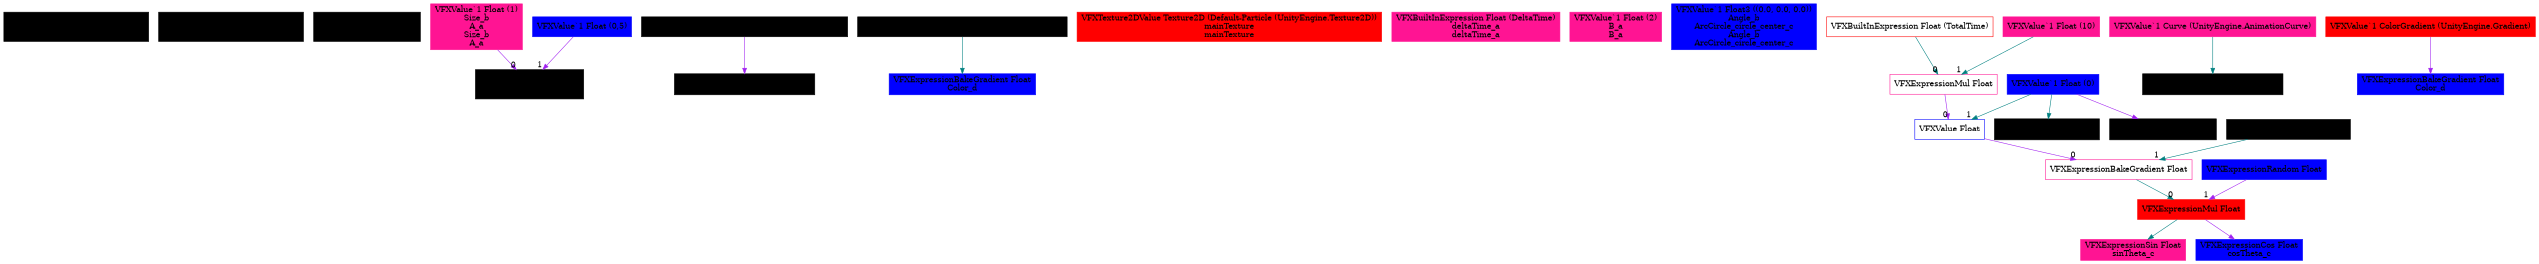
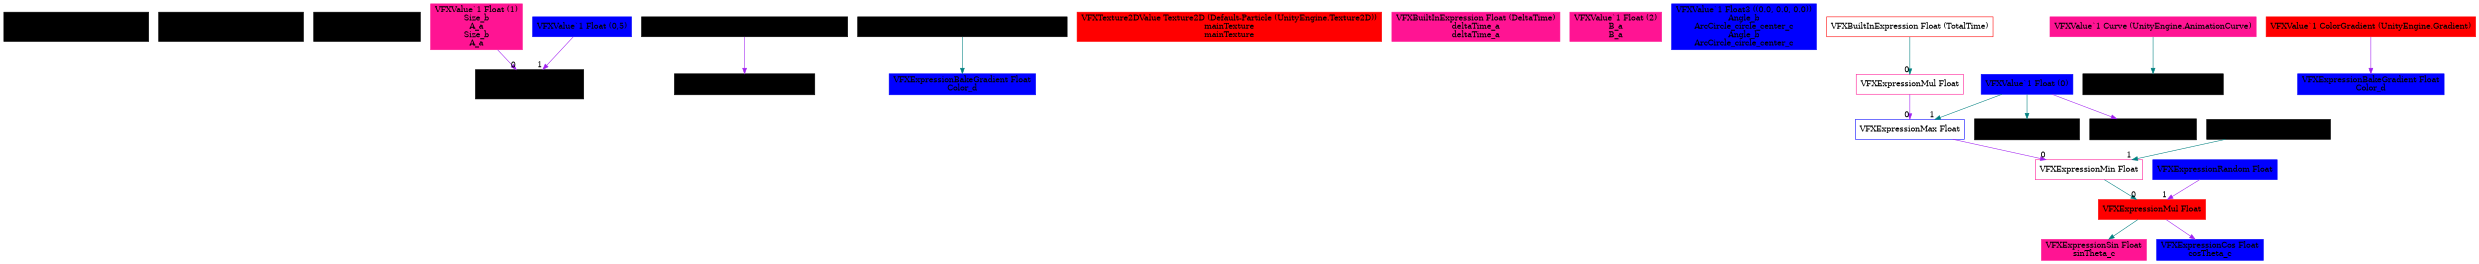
(2051, 27) -> none
(1950, 129) -> (1910, 129)
(2119, 170) -> (2089, 170)
